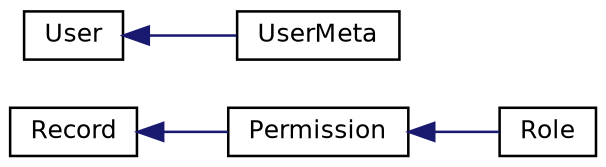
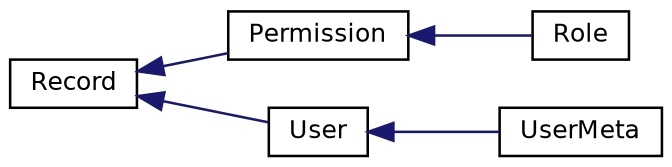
none -> (216, 112)
